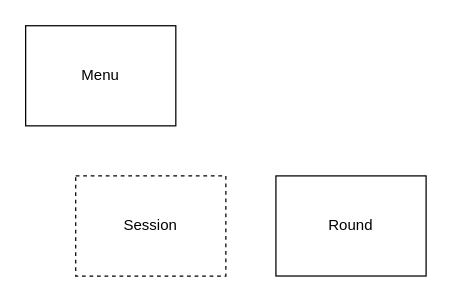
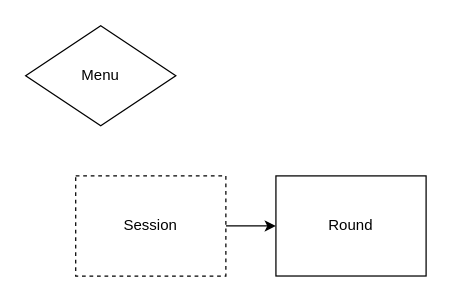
(101, 76) -> (101, 76)
none -> (247, 226)
